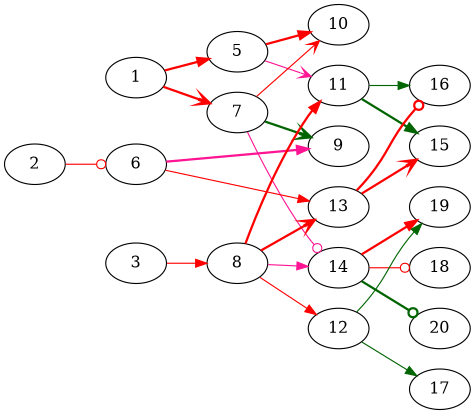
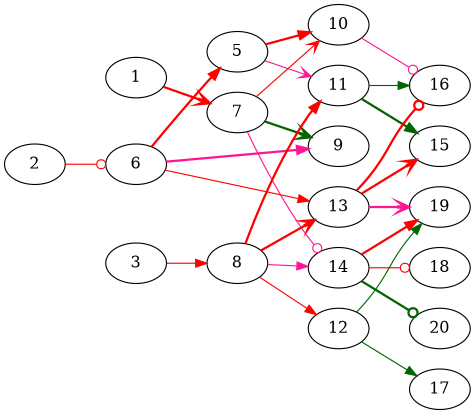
none -> (385, 53)
(181, 66) -> (181, 111)
none -> (384, 207)
